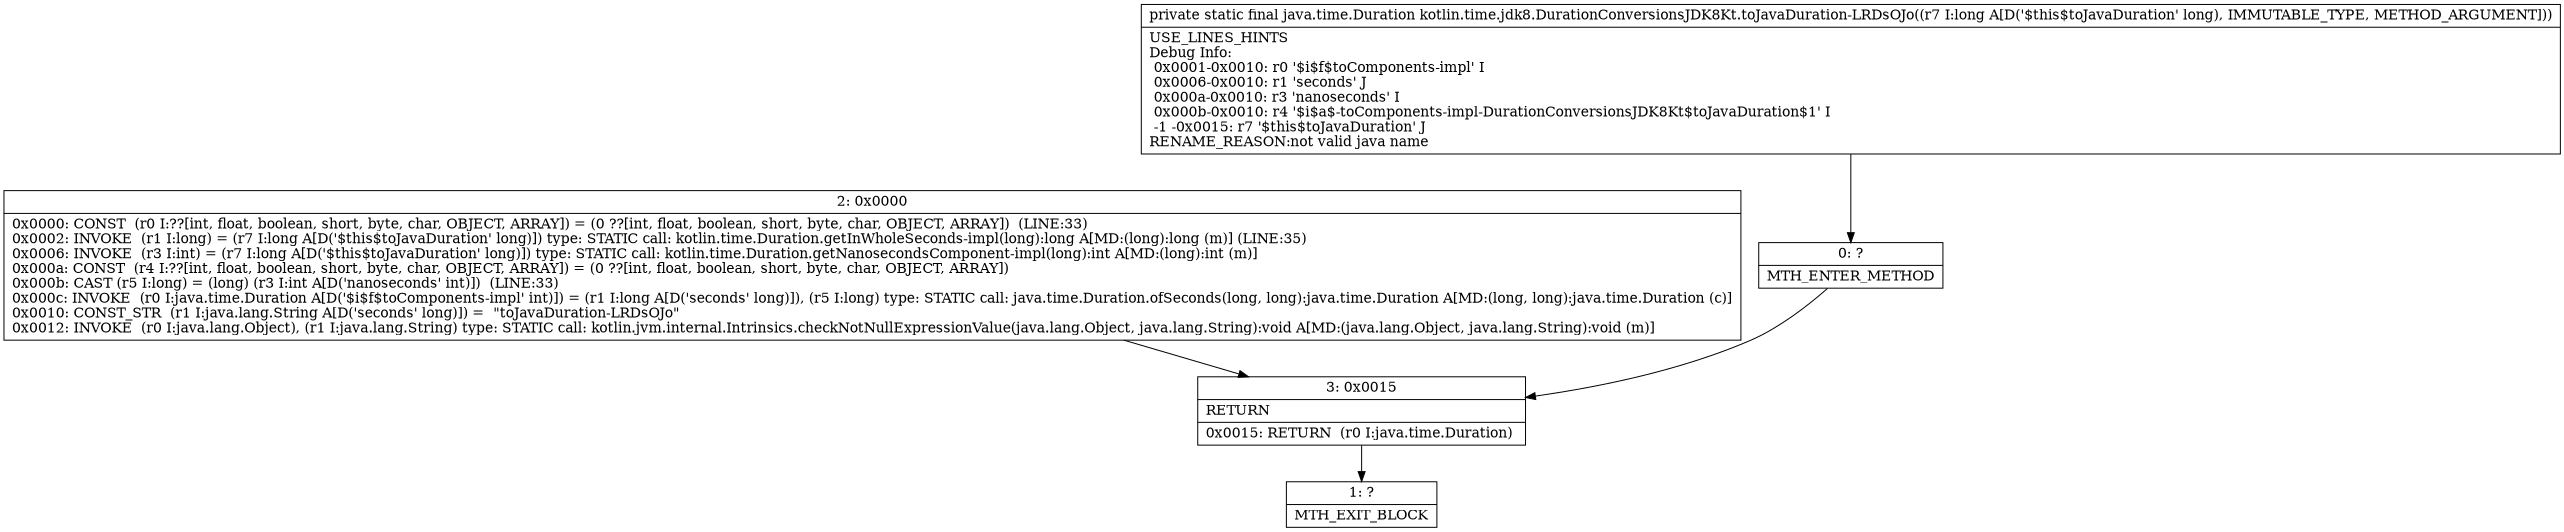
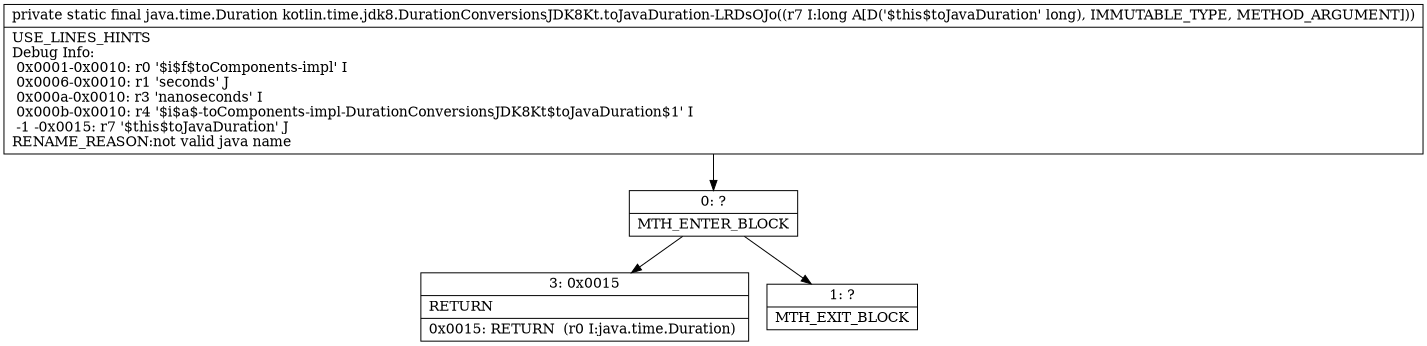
(872, 265) -> none
(1851, 276) -> (713, 224)
(1362, 458) -> (774, 257)
